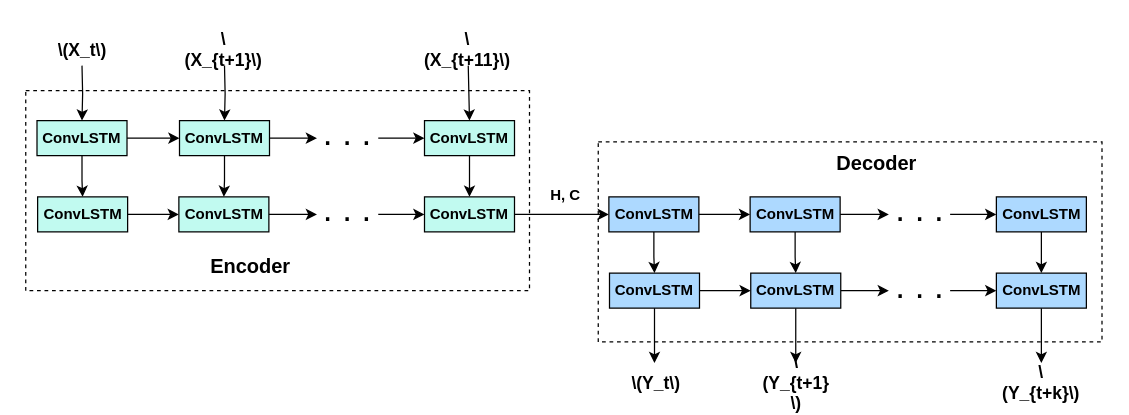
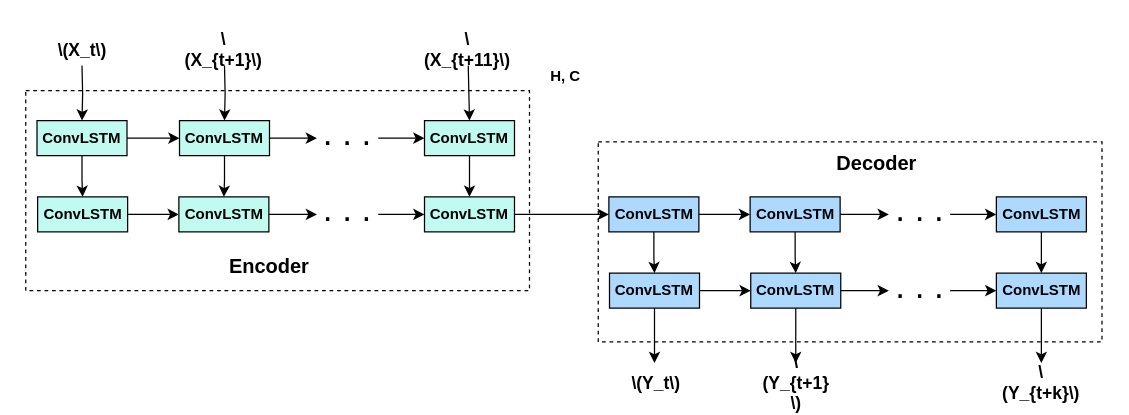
(573, 195) -> (573, 76)
(251, 266) -> (269, 266)
